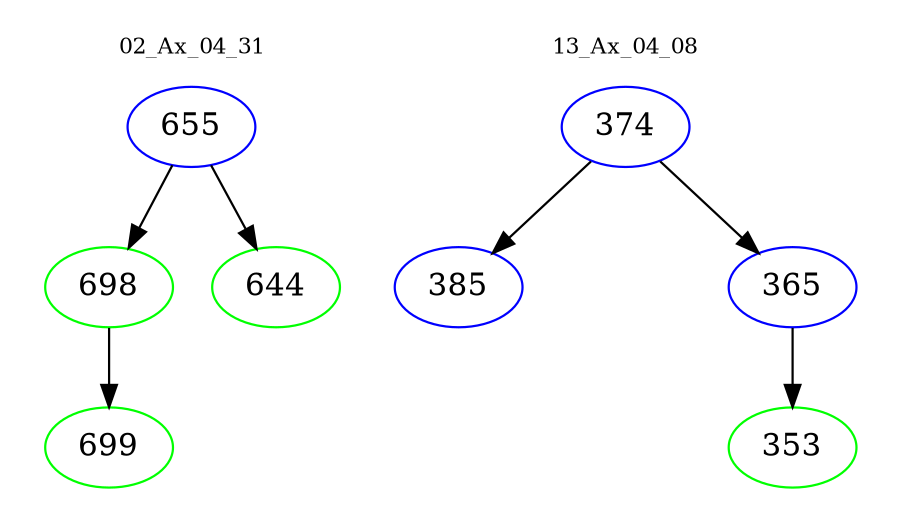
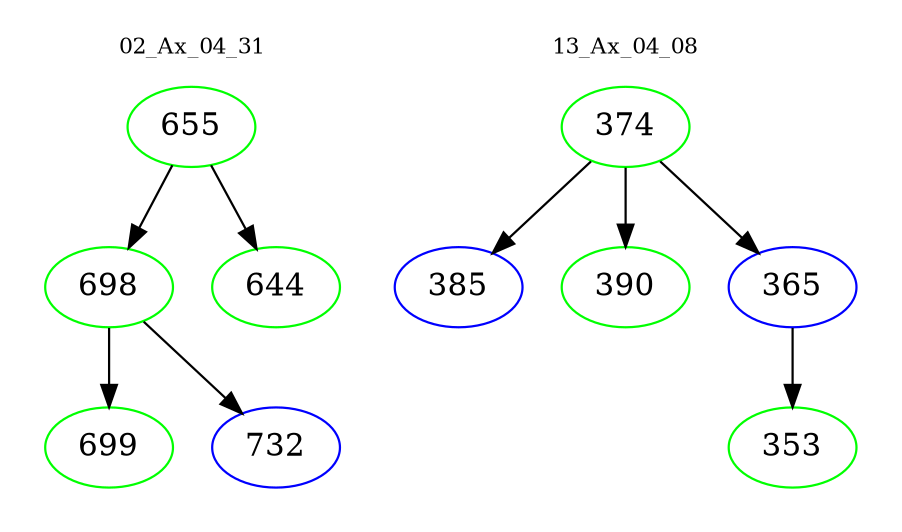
(191, 127) -> (191, 127)
(626, 127) -> (626, 127)
none -> (626, 287)
none -> (276, 448)
